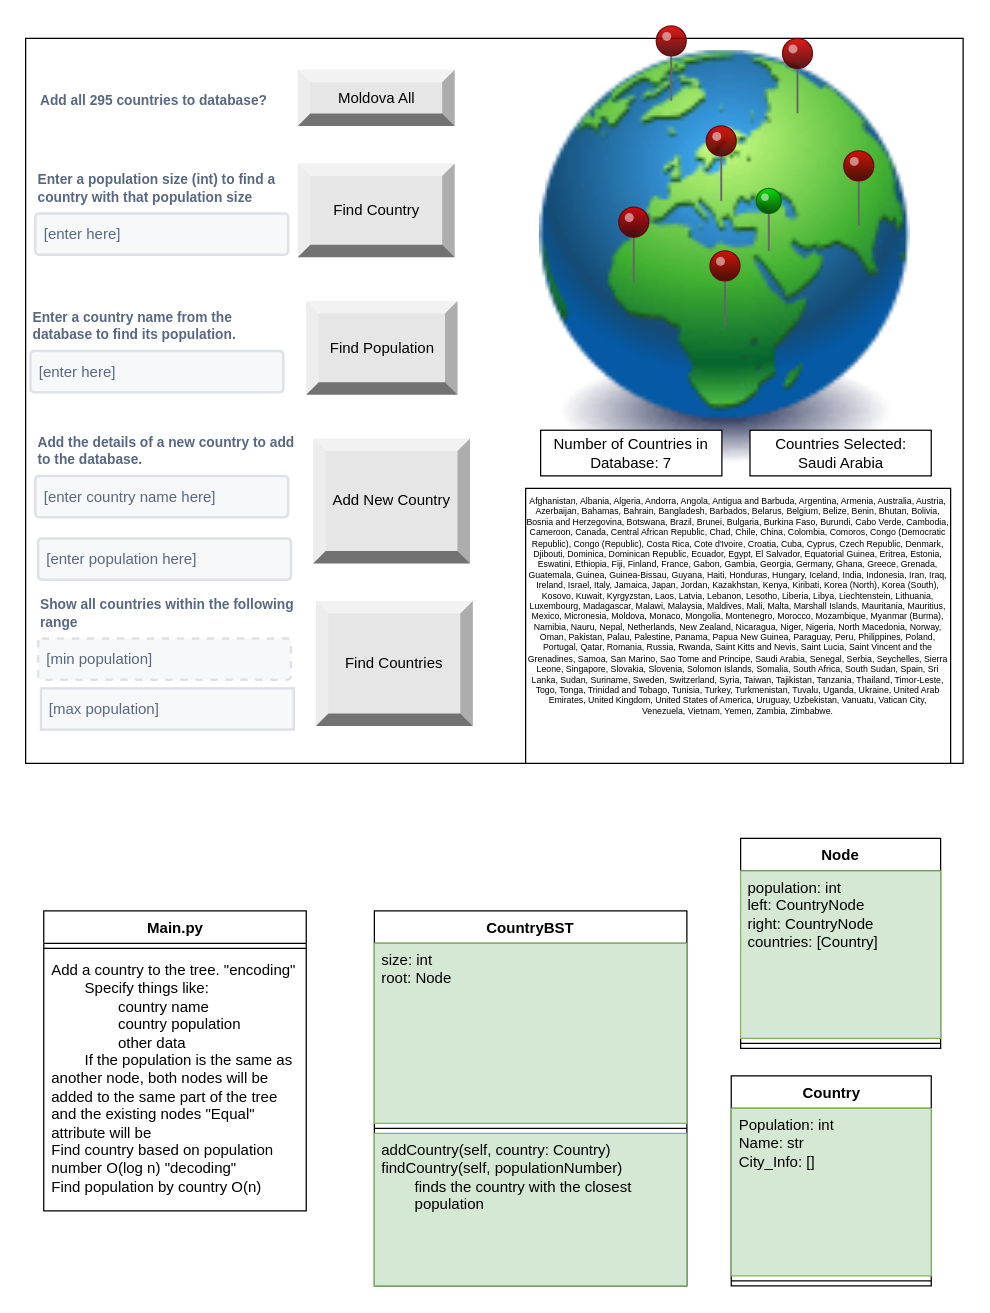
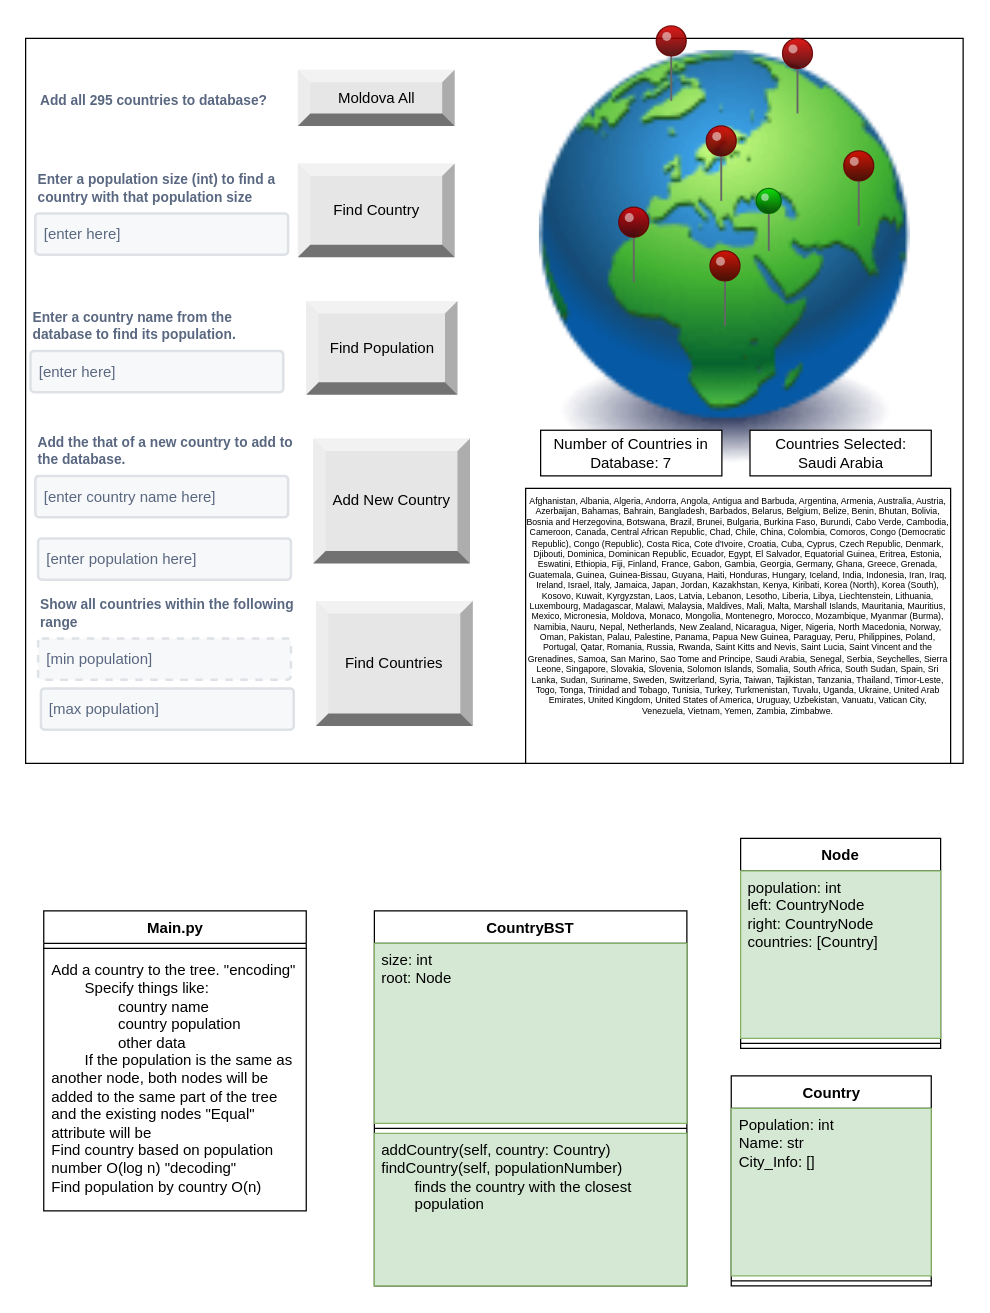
(168, 451) -> (168, 451)
(167, 709) -> (167, 709)
